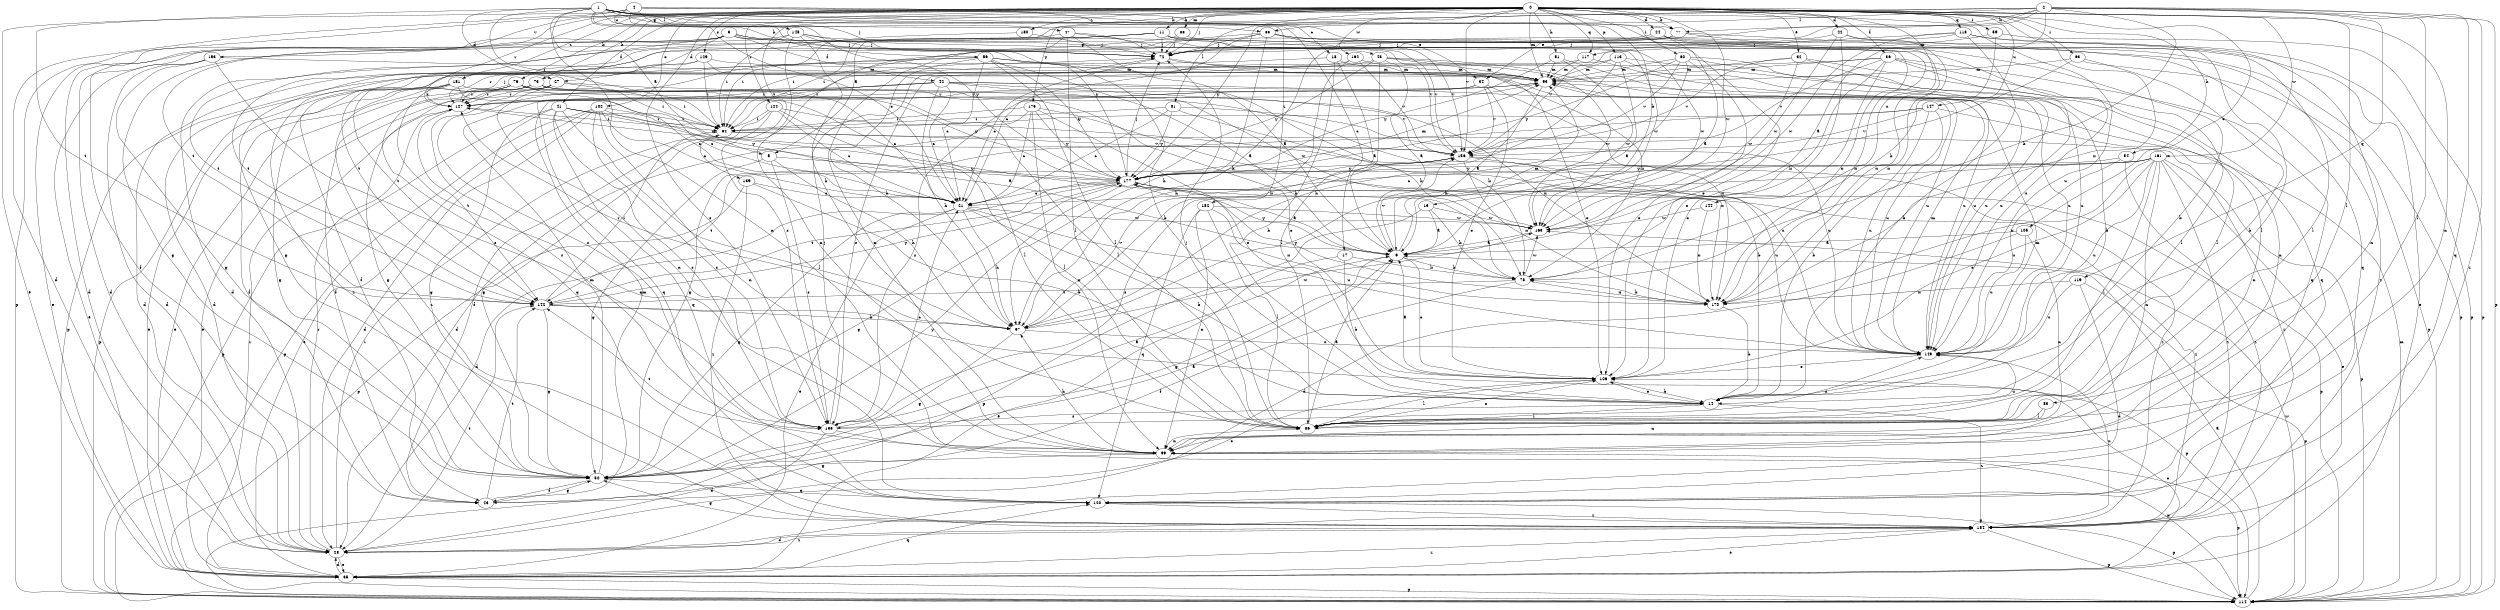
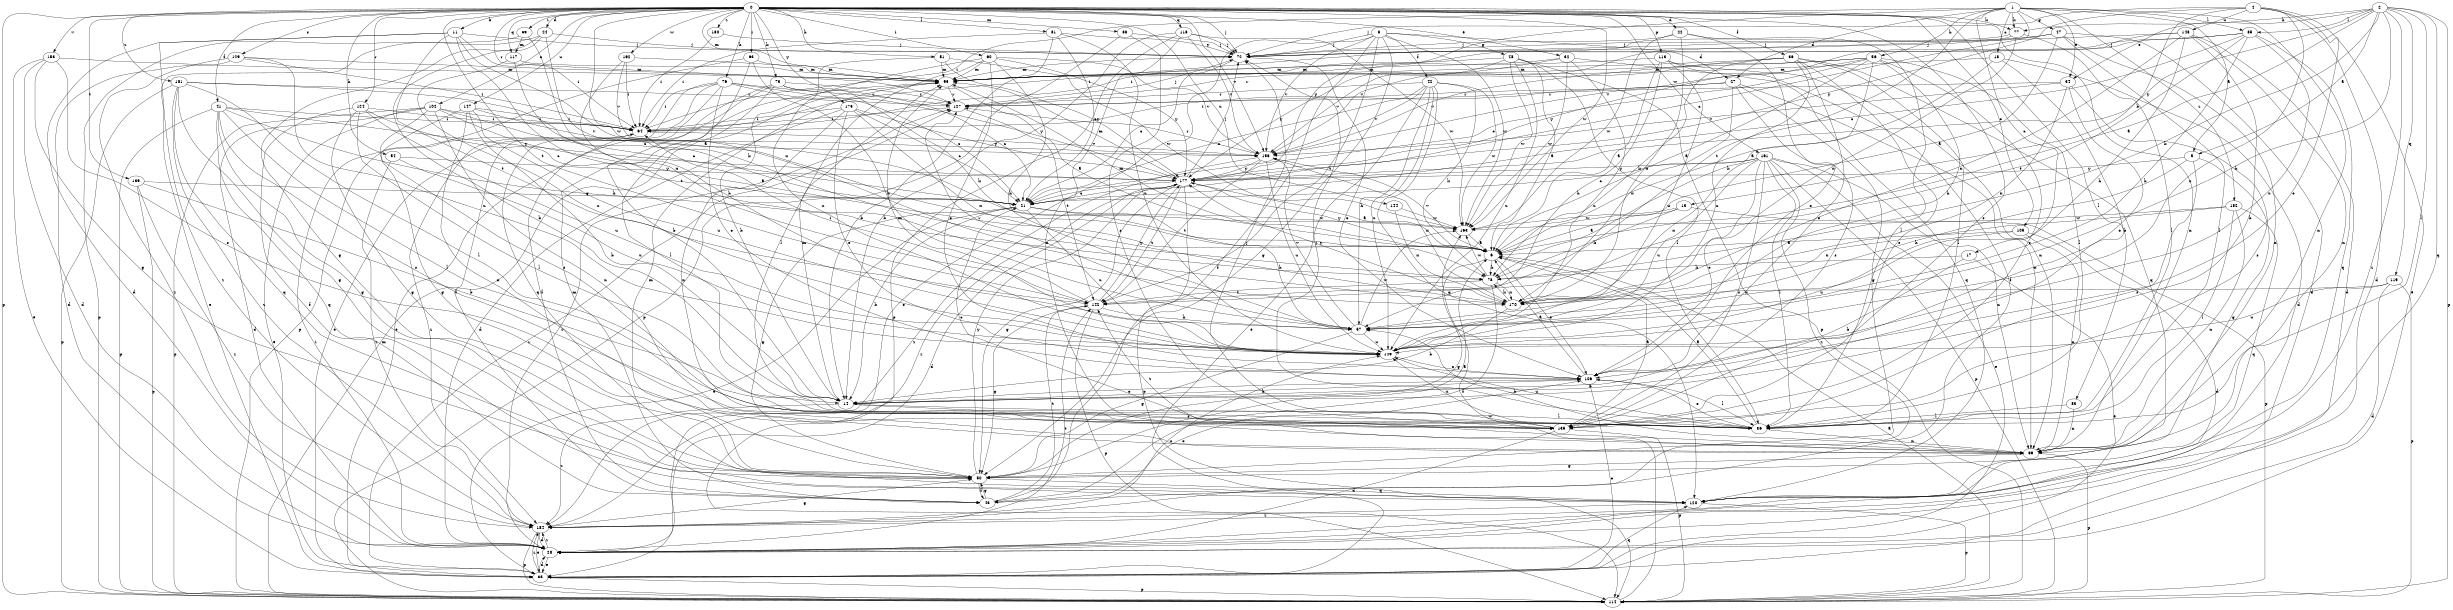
(1160, 143) -> (1151, 39)
(826, 193) -> (587, 193)
